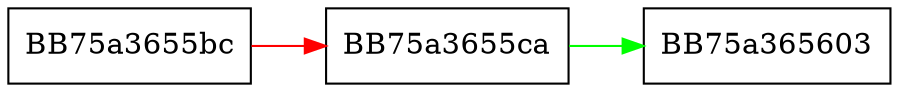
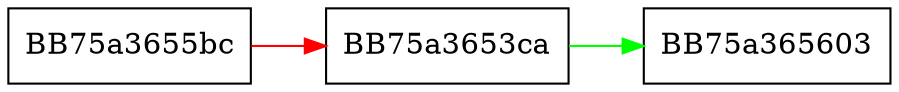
(447, 46) -> (447, 46)
